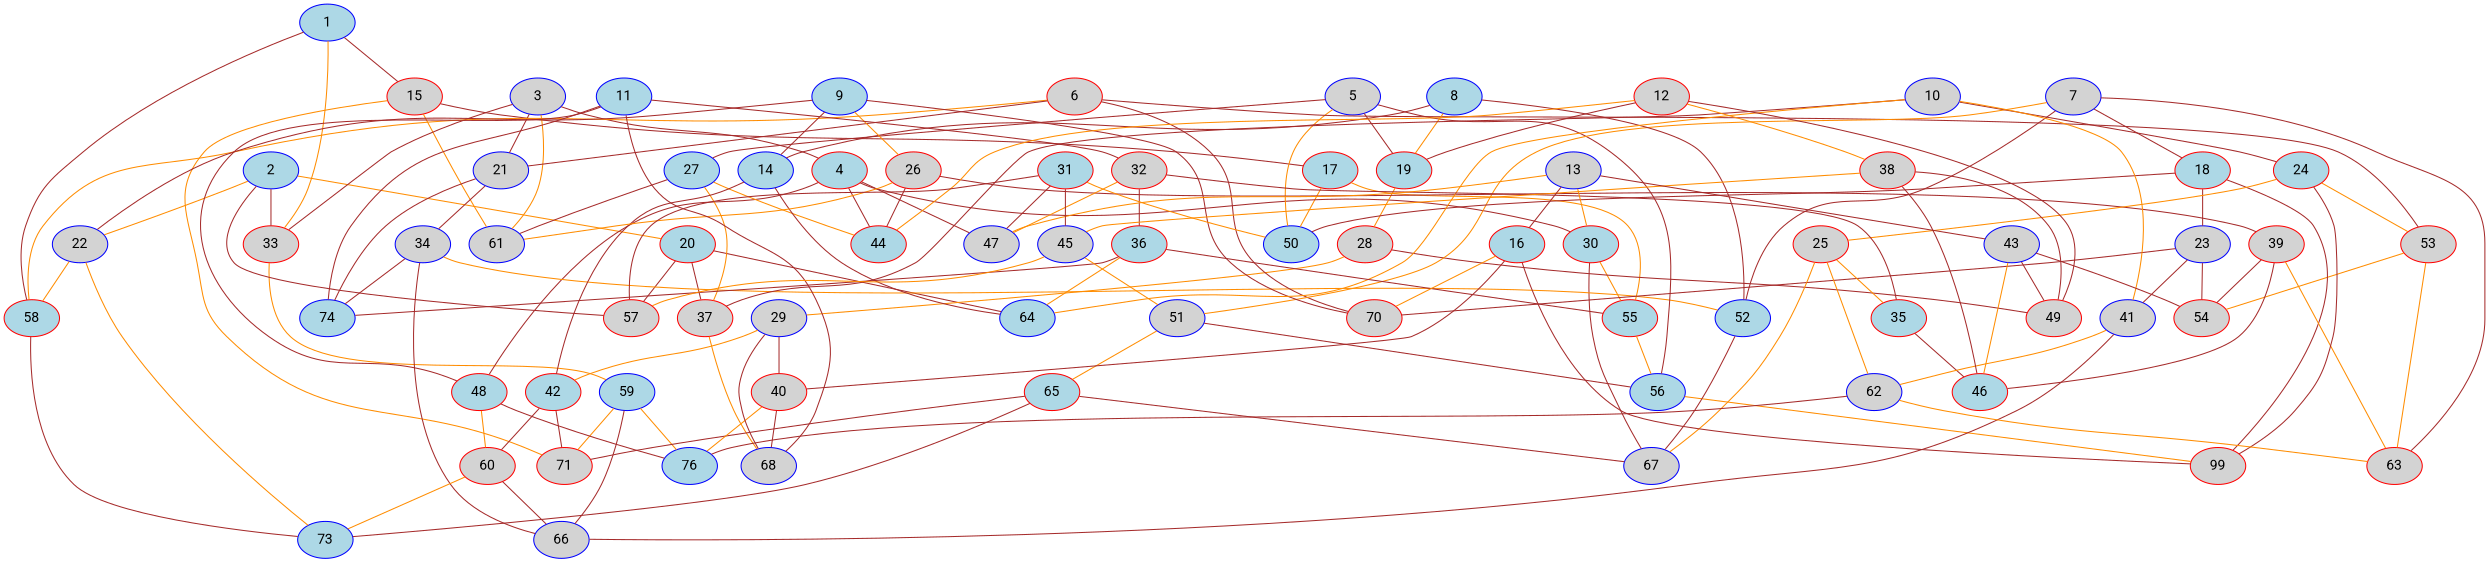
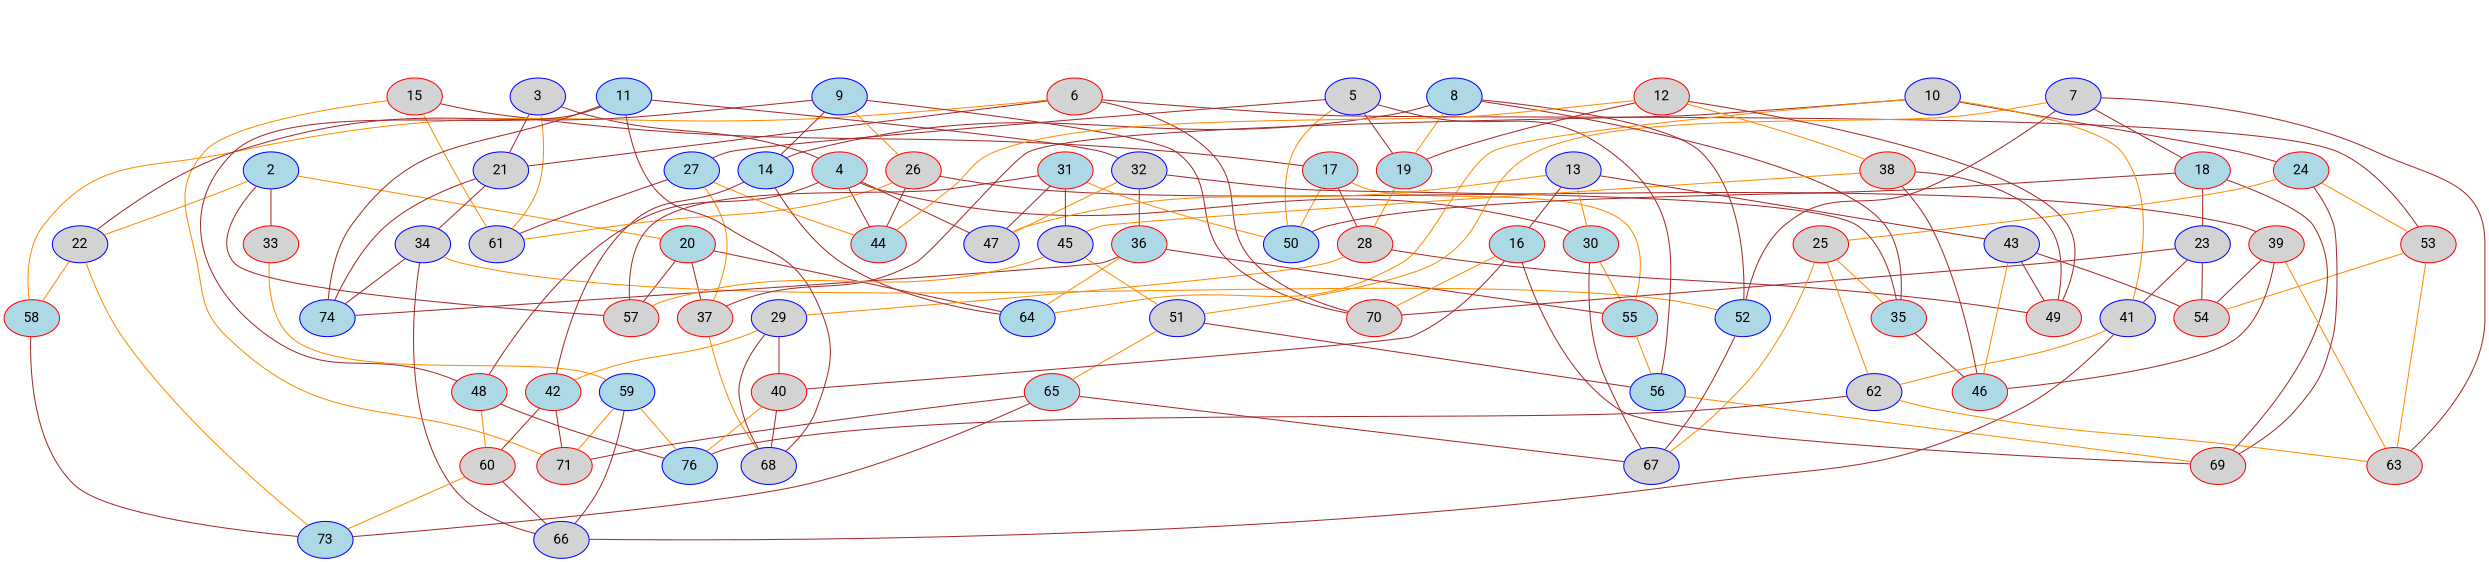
(327, 23) -> none
(392, 151) -> none
none -> (1728, 152)
(1139, 170) -> (1139, 170)
none -> (1351, 214)
(2218, 466) -> (2218, 466)
